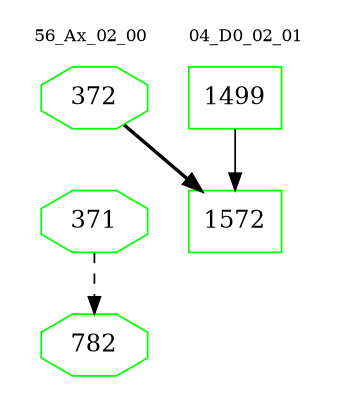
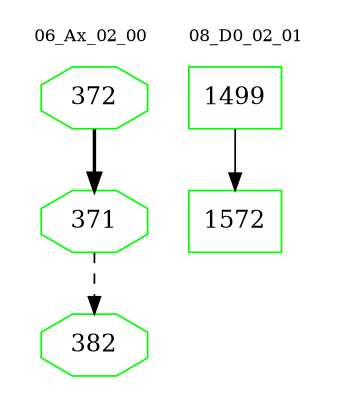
(91, 37) -> (91, 37)
(246, 37) -> (246, 37)
(150, 147) -> (94, 151)
(94, 345) -> (94, 345)
